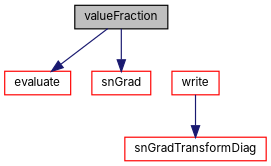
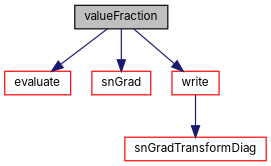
none -> (154, 46)
